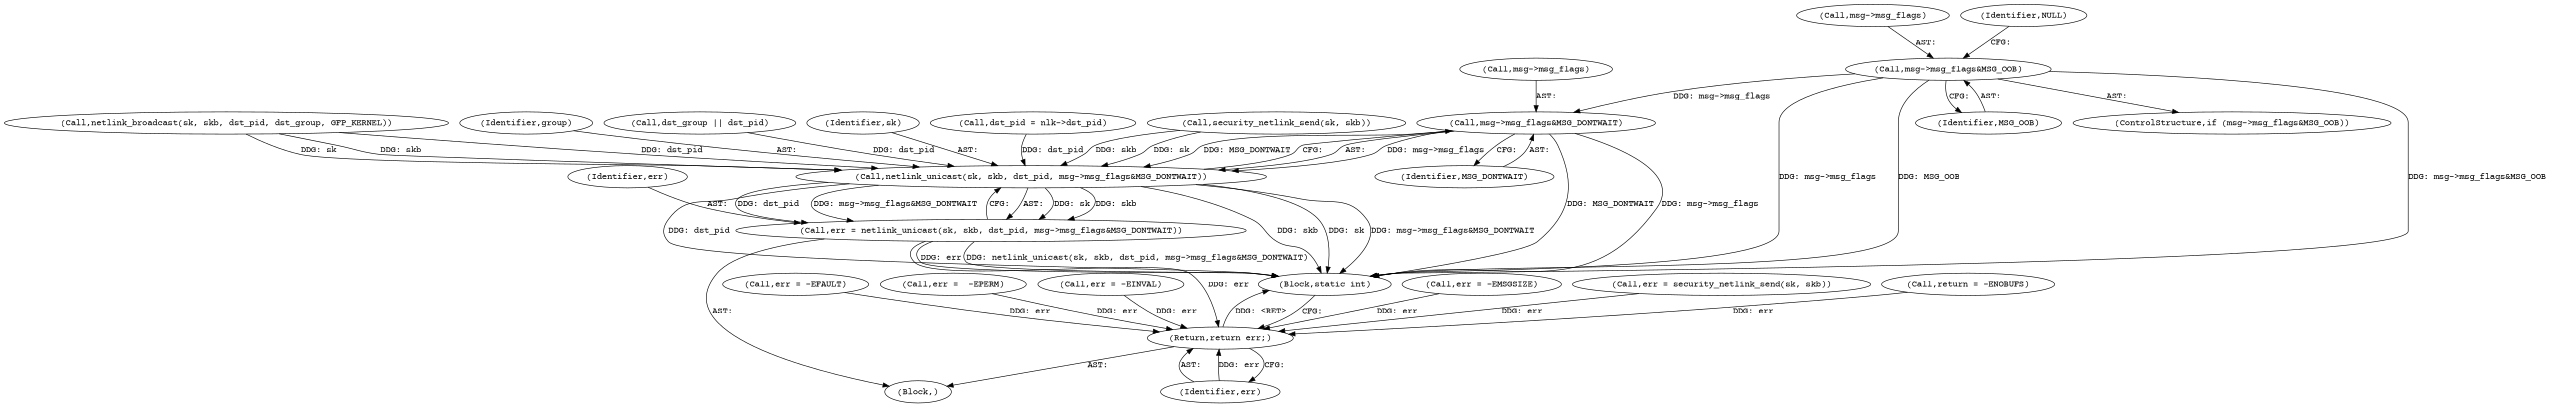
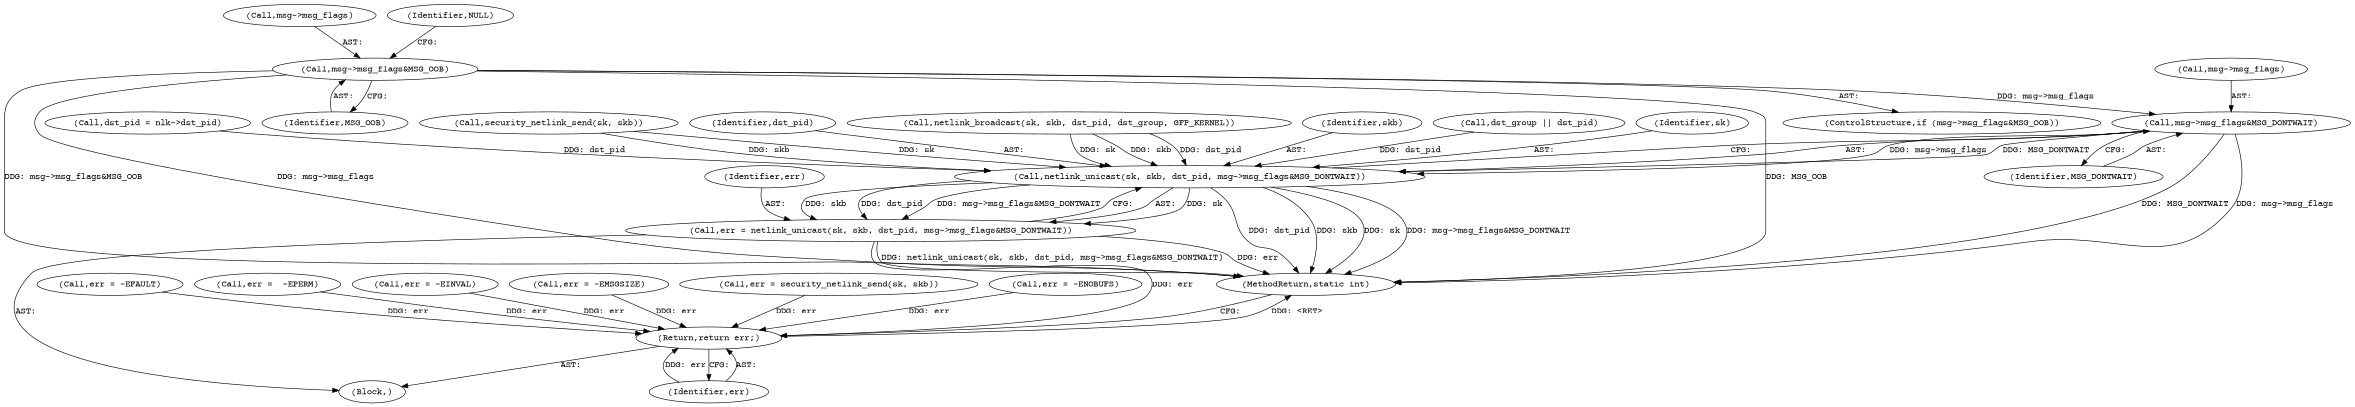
(526, 123) -> (1362, 123)
none -> (763, 123)
(1325, 284) -> (1306, 284)
(1968, 284) -> (1066, 284)
